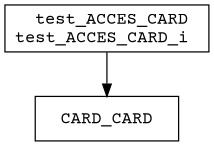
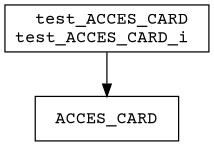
(107, 119) -> (107, 119)
